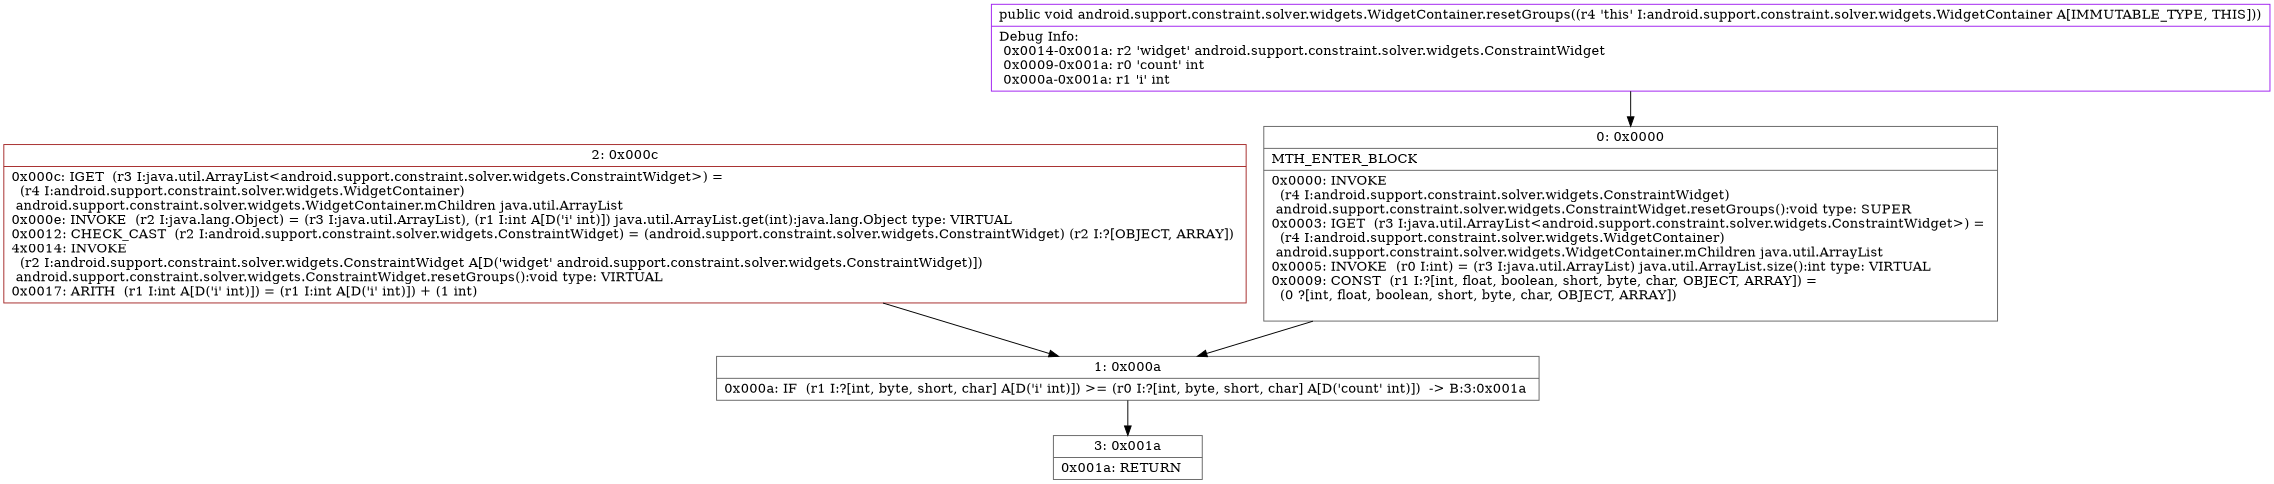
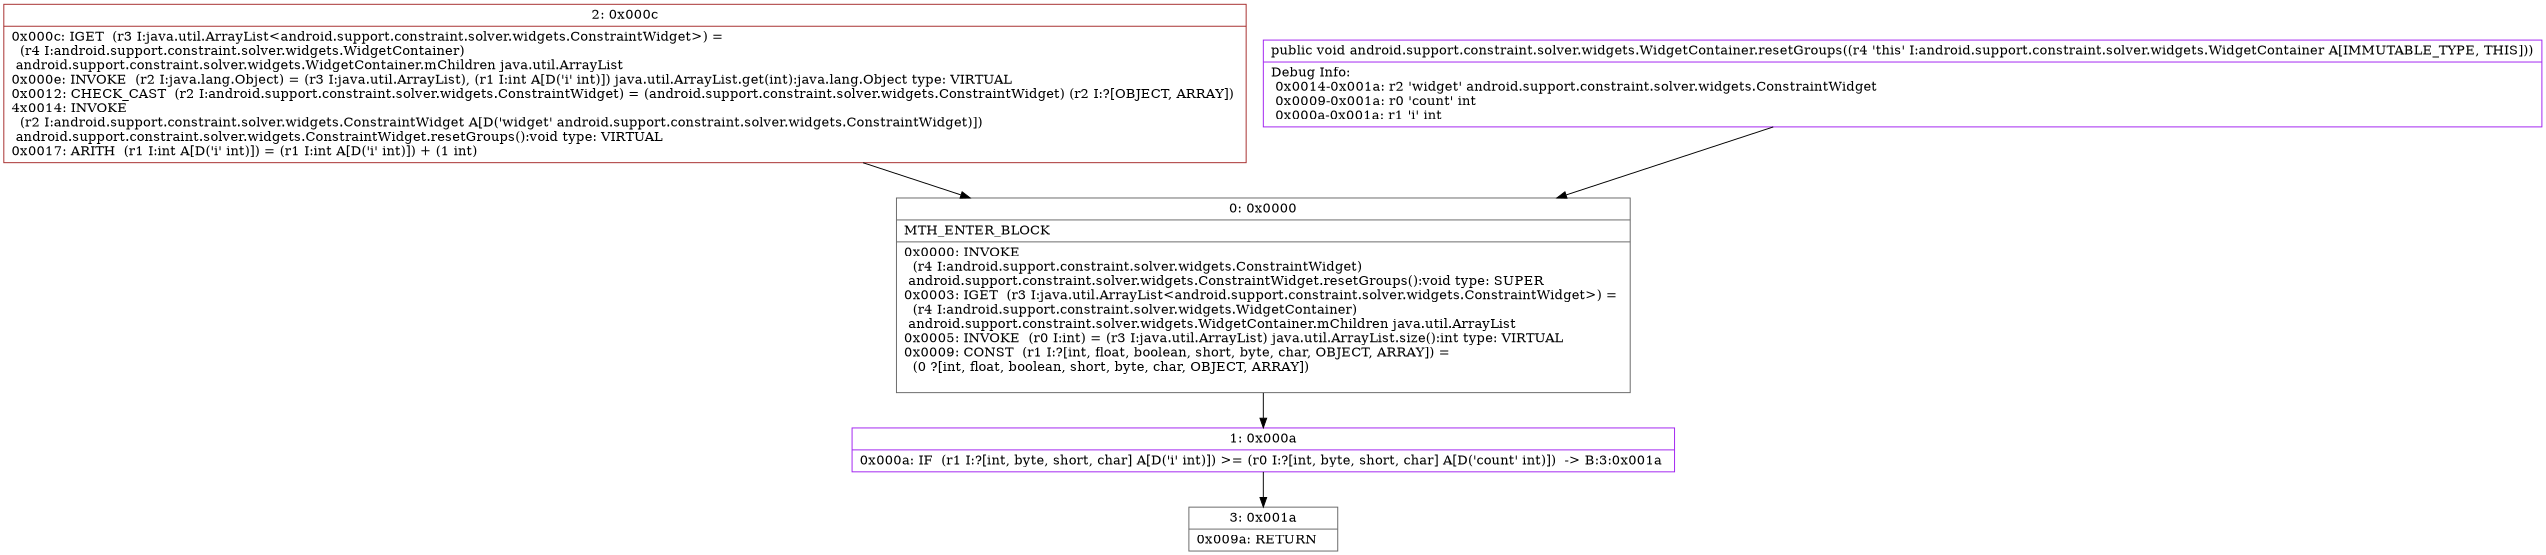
(966, 328) -> (912, 179)
(1128, 378) -> (1263, 450)
(1128, 468) -> (1263, 540)
